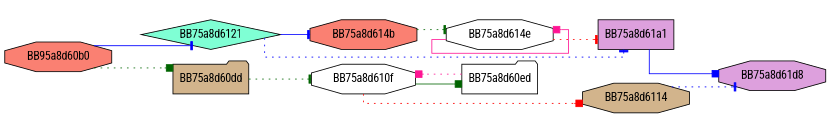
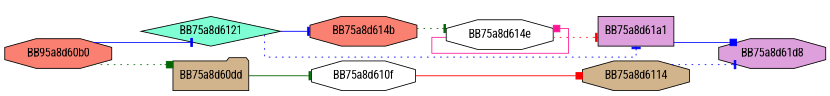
(278, 79) -> (278, 76)
(500, 79) -> none
(464, 103) -> (495, 76)
